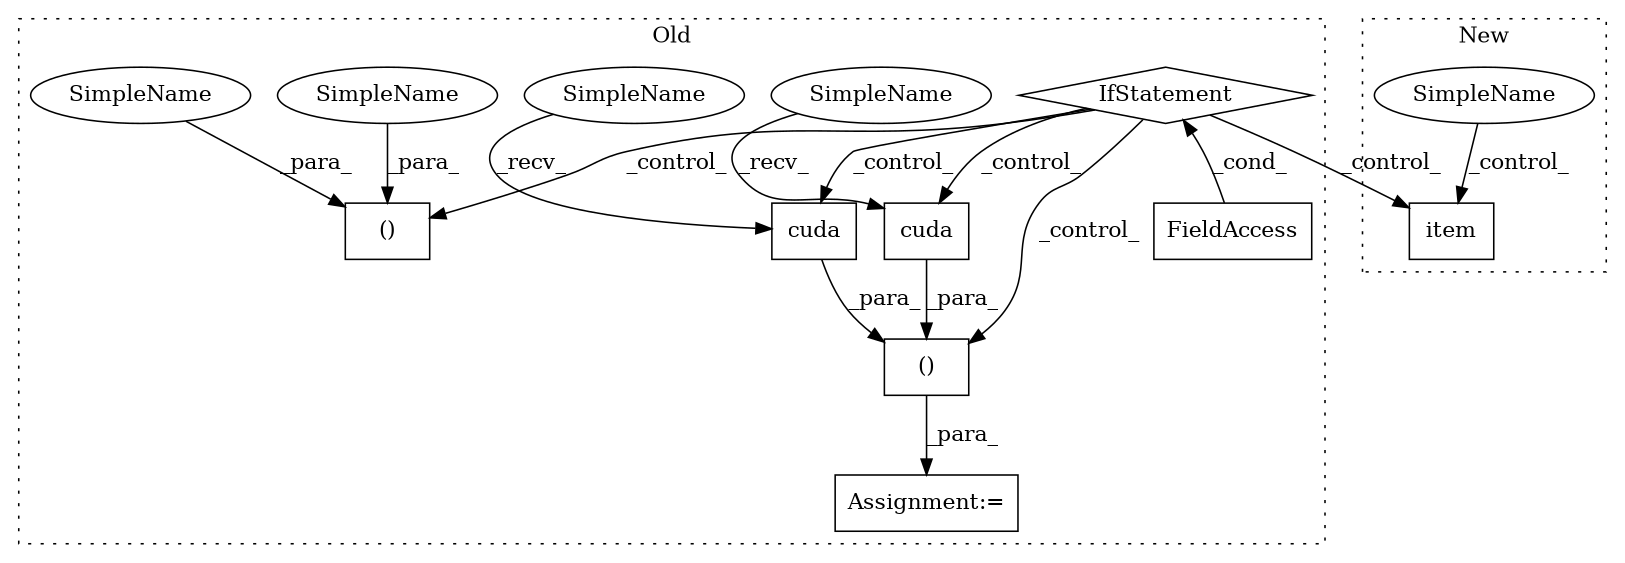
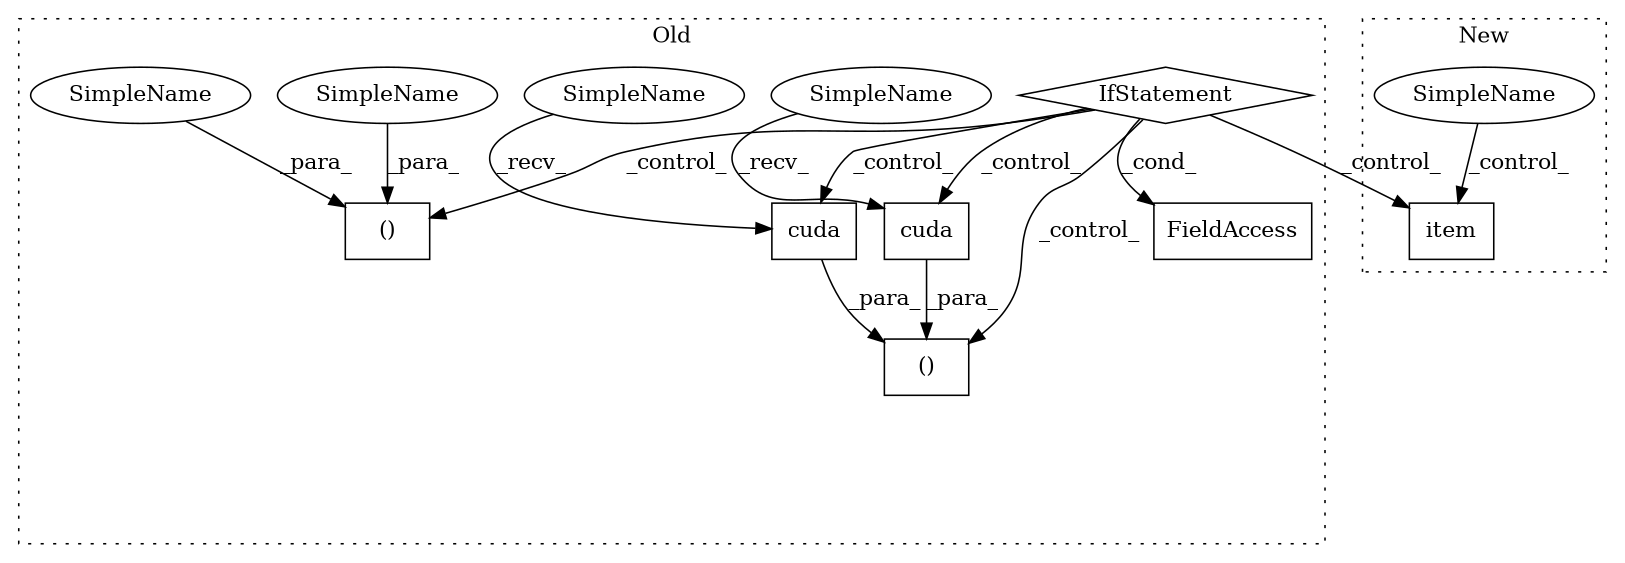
(1211, 167) -> (1118, 158)
(927, 503) -> none
